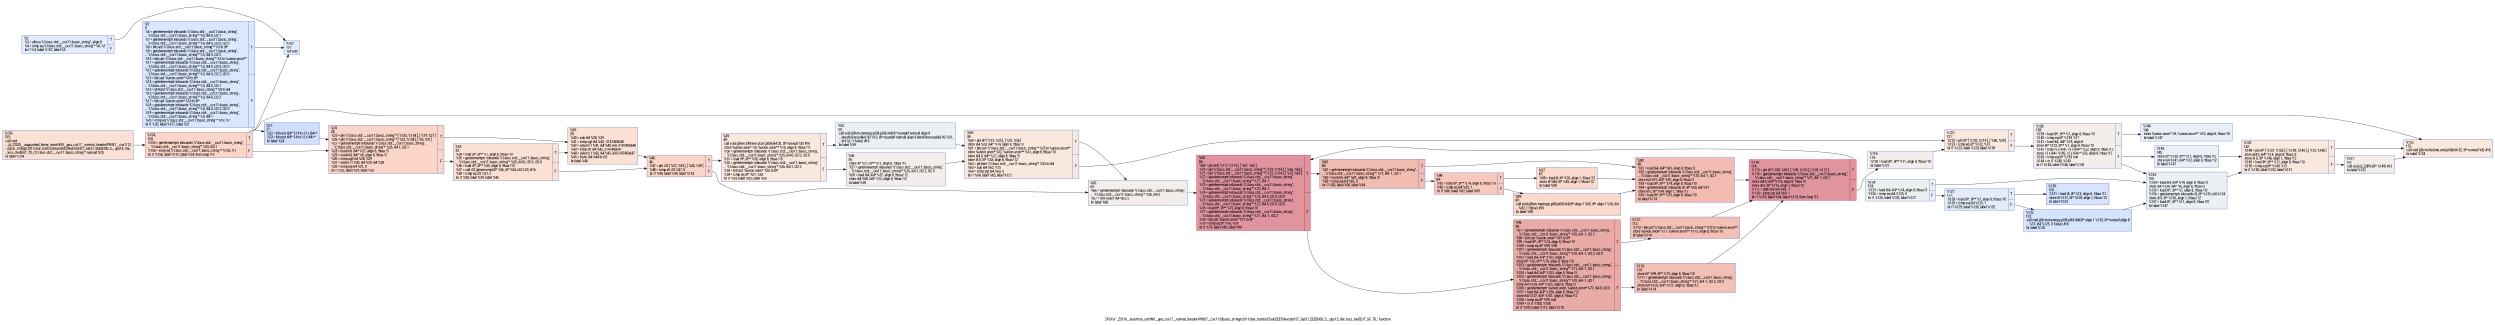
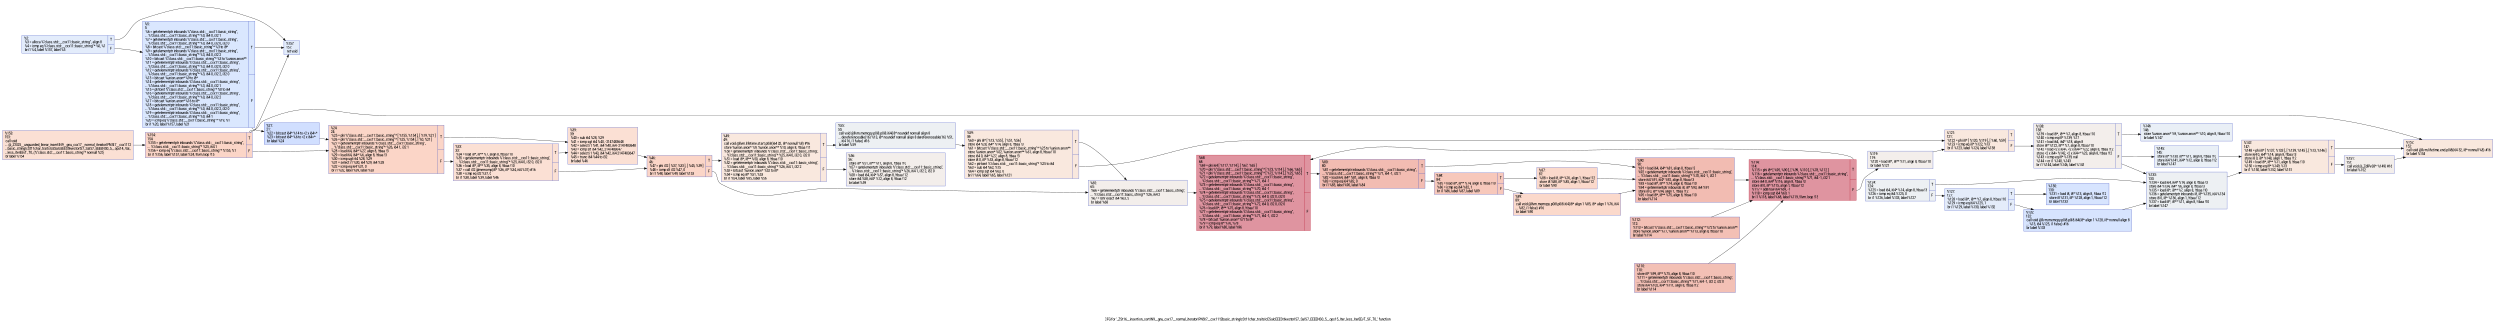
none -> (127, 50)
(954, 162) -> none
(1567, 265) -> none
